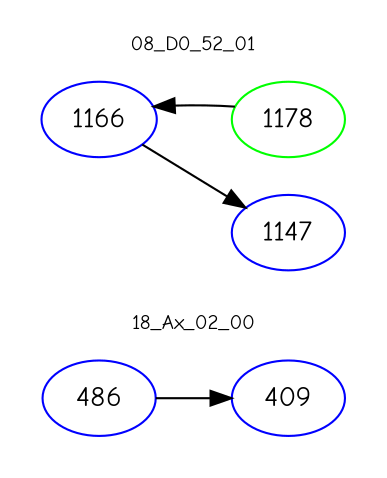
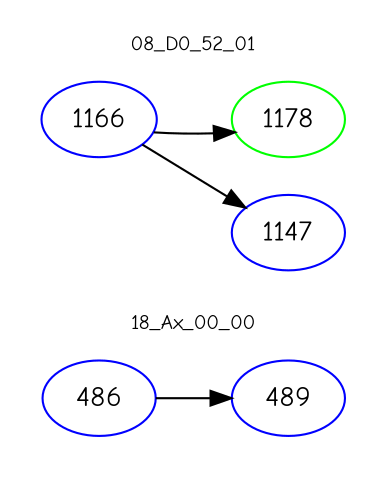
(205, 105) -> (184, 134)
(194, 324) -> (194, 324)
(288, 398) -> (288, 398)
